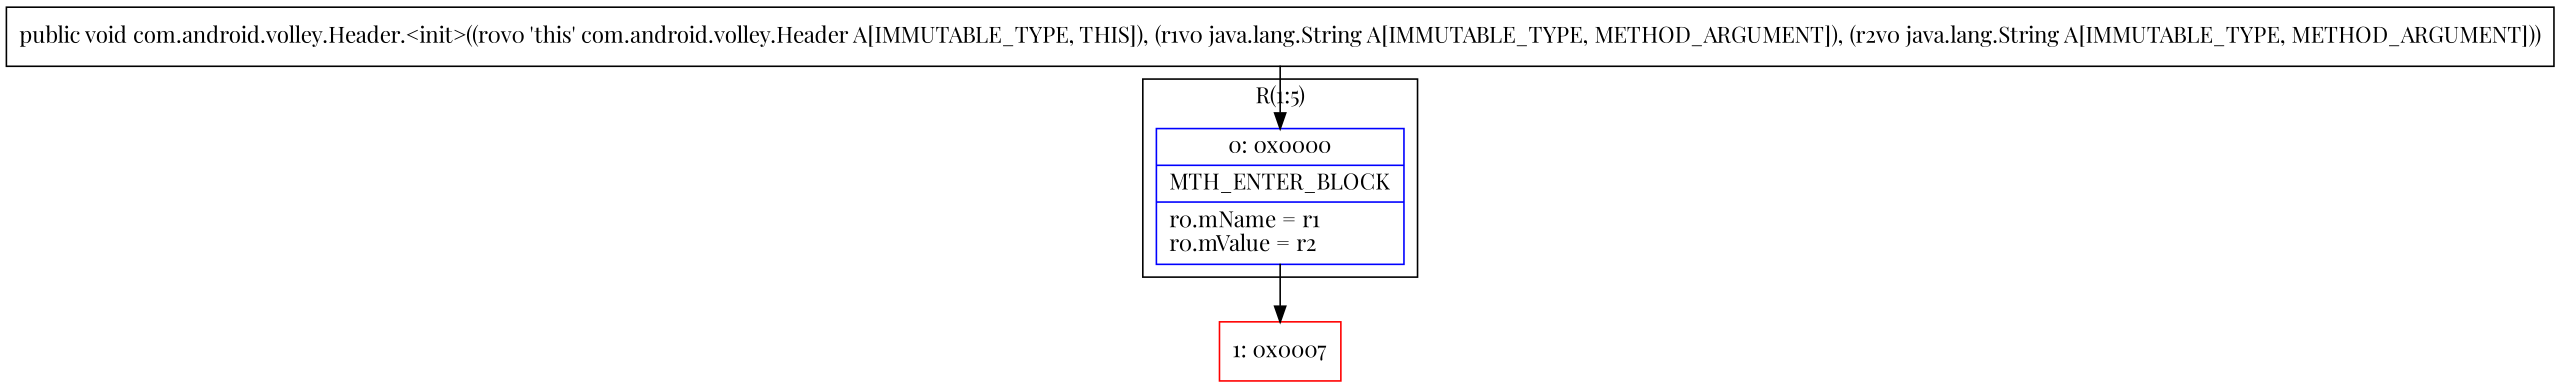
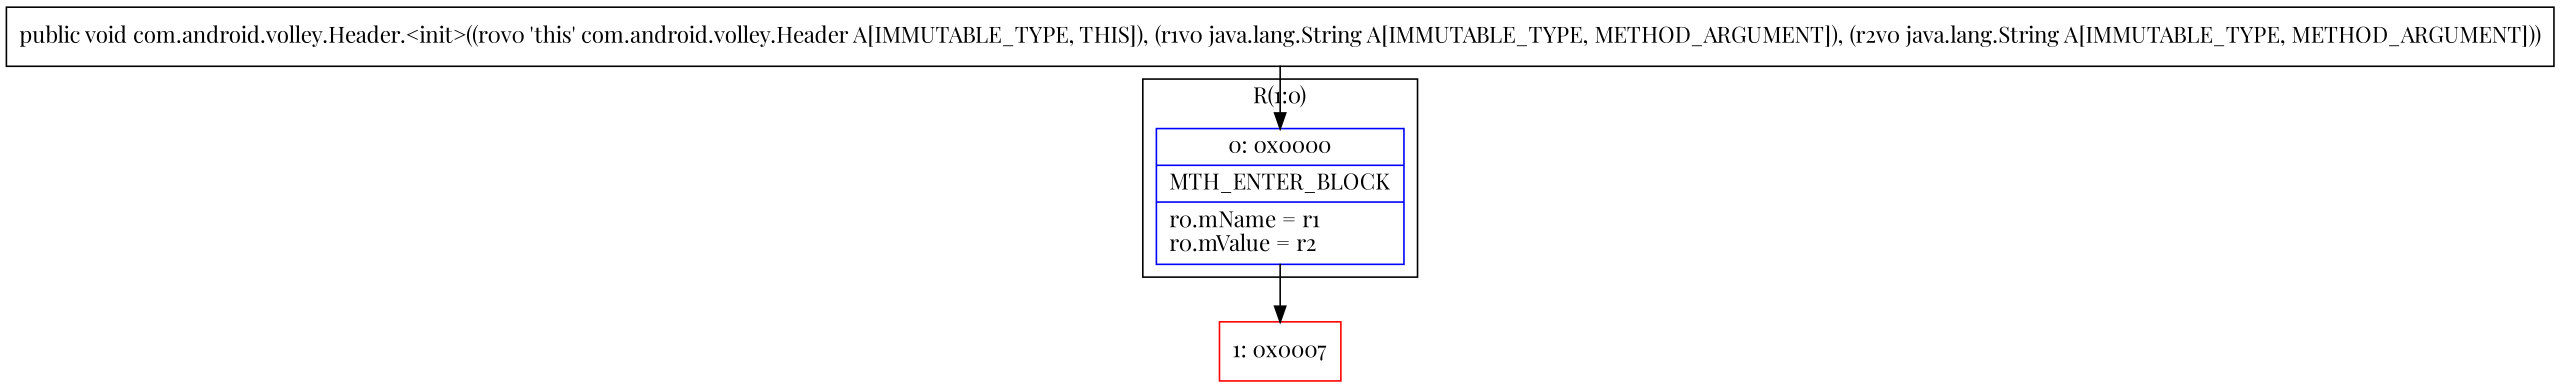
(1280, 97) -> (1280, 97)
